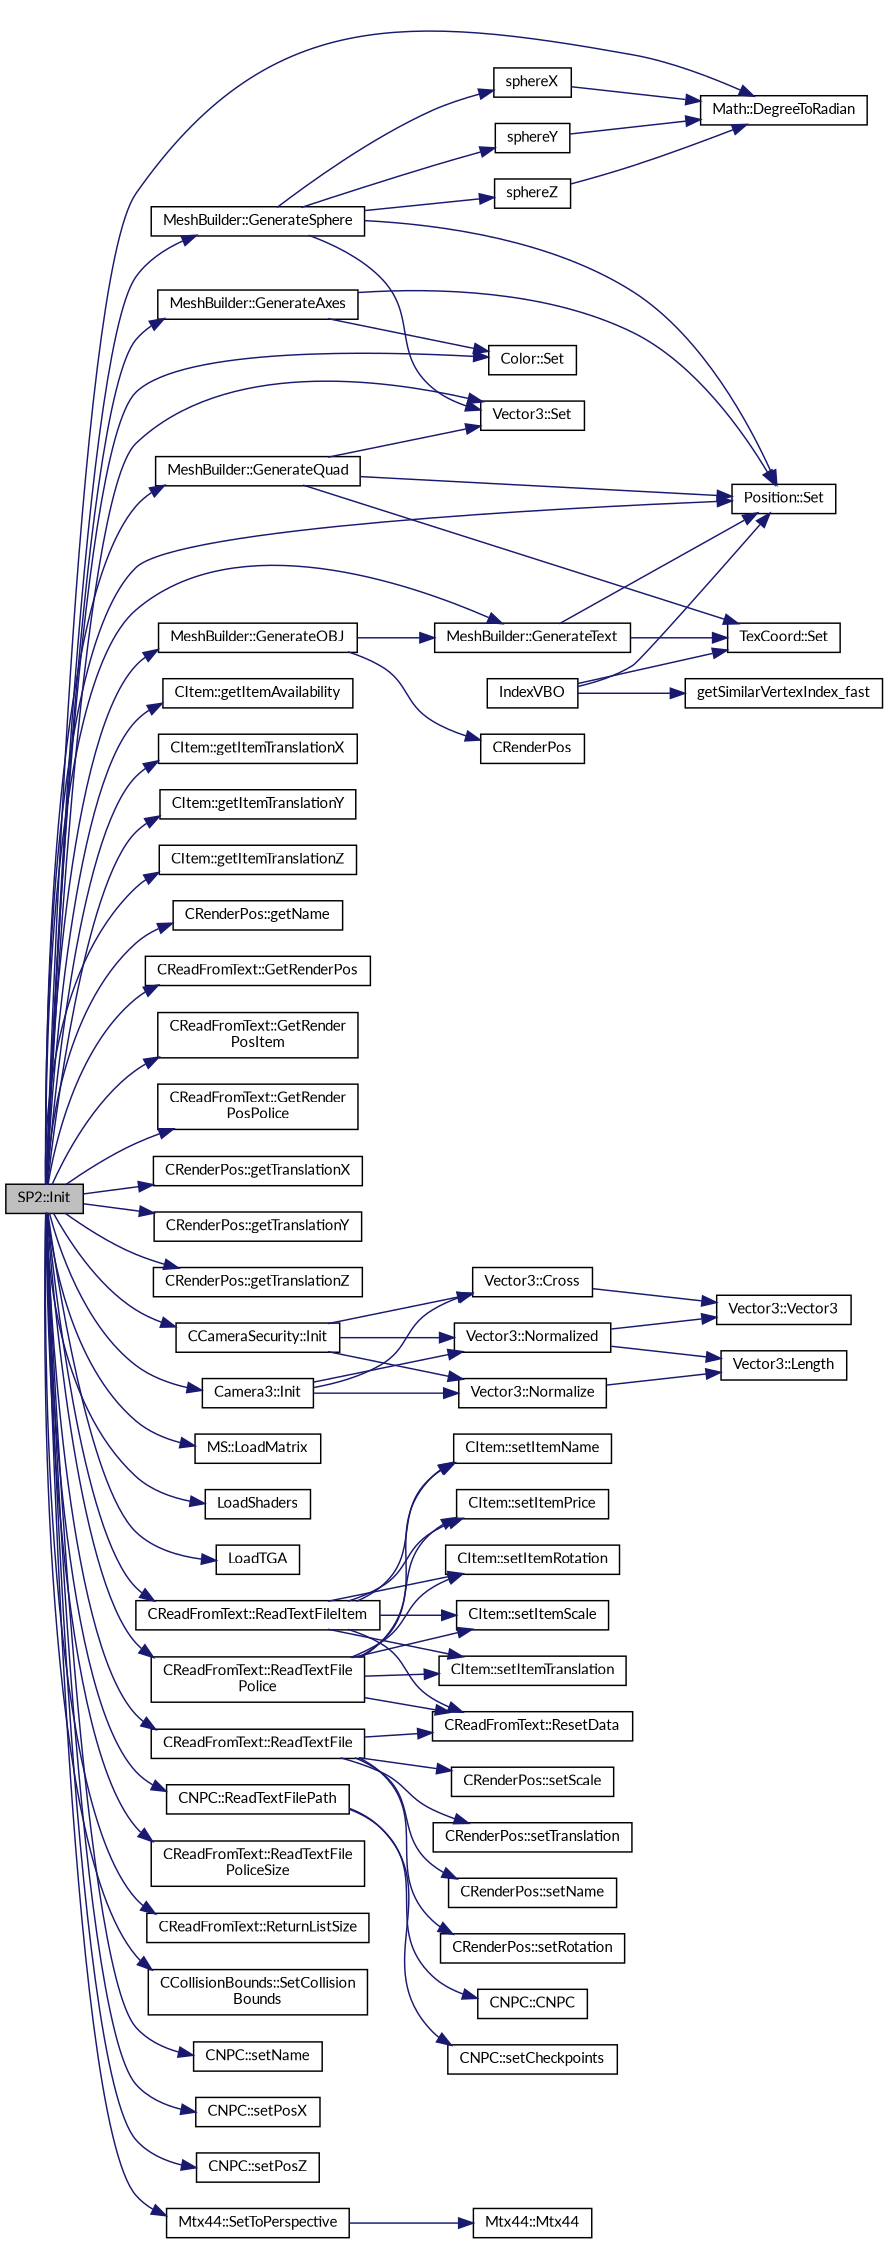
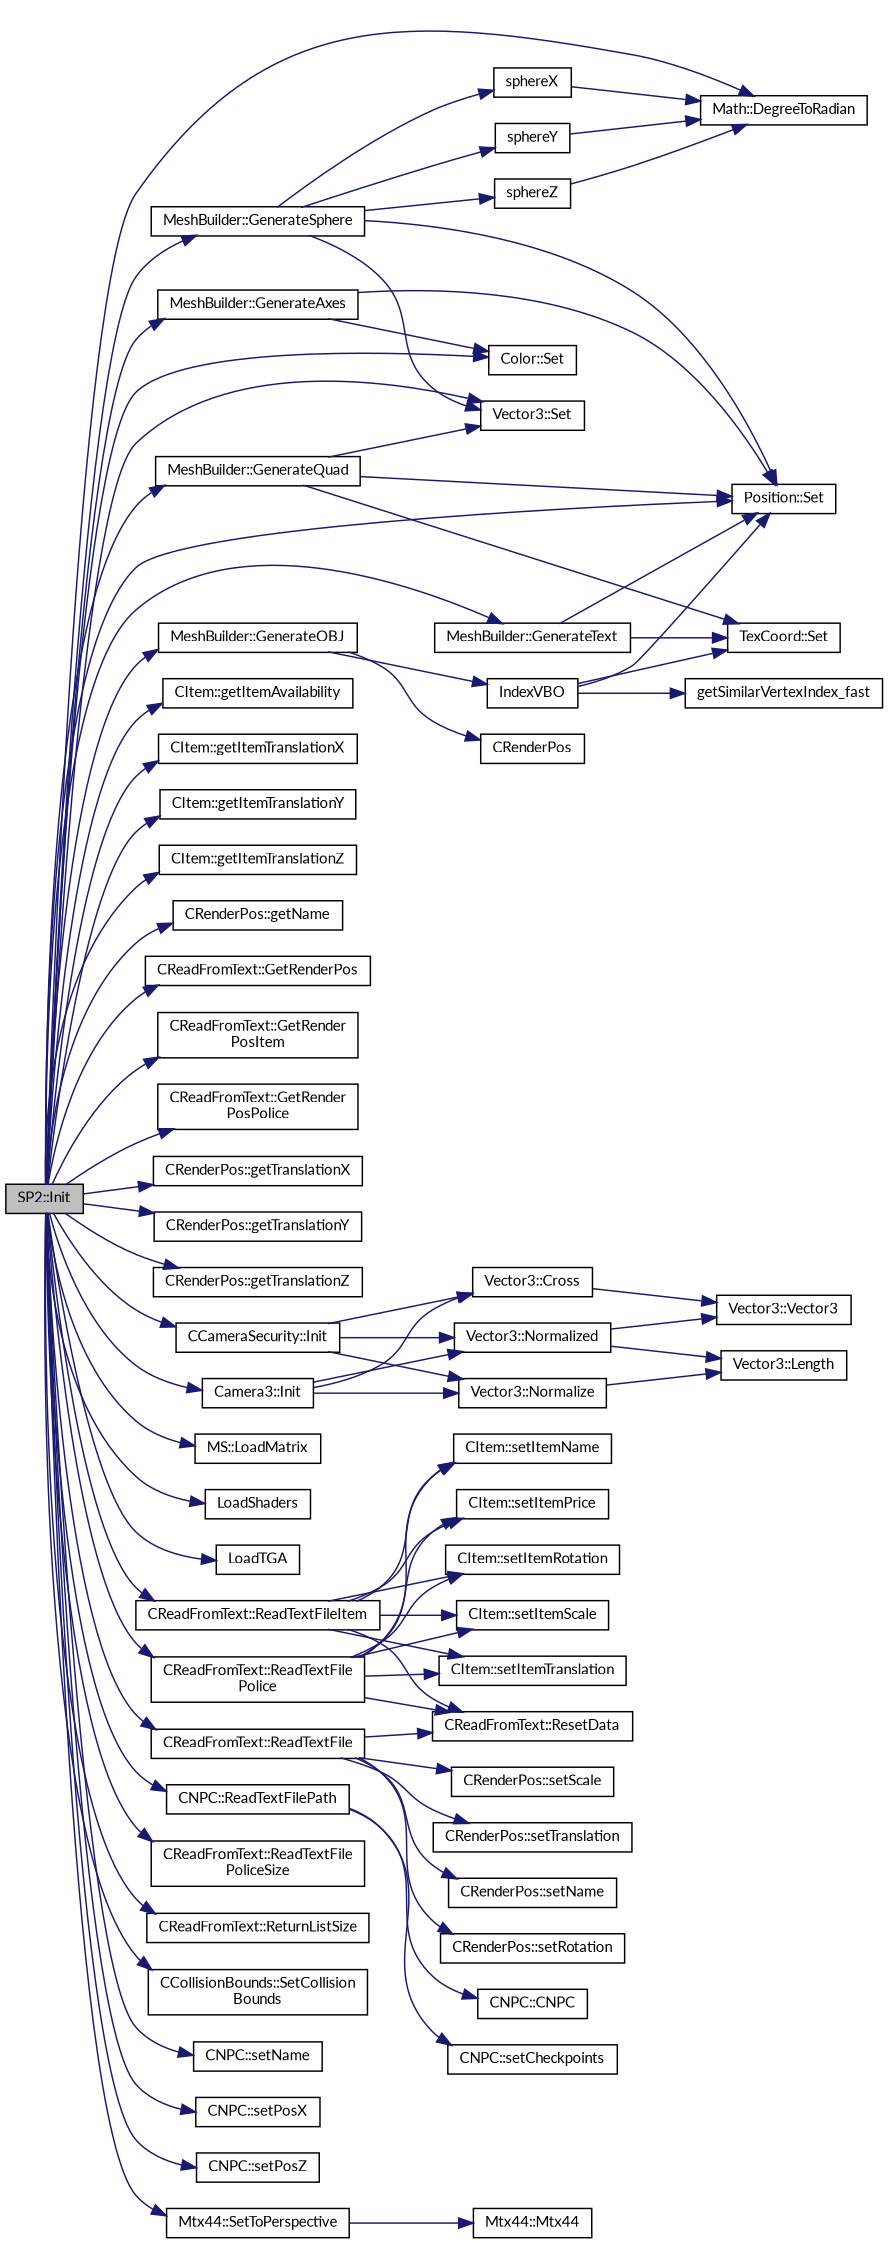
(389, 638) -> (400, 667)
